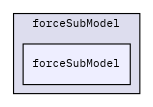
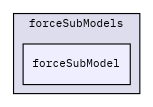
(77, 24) -> (77, 24)
